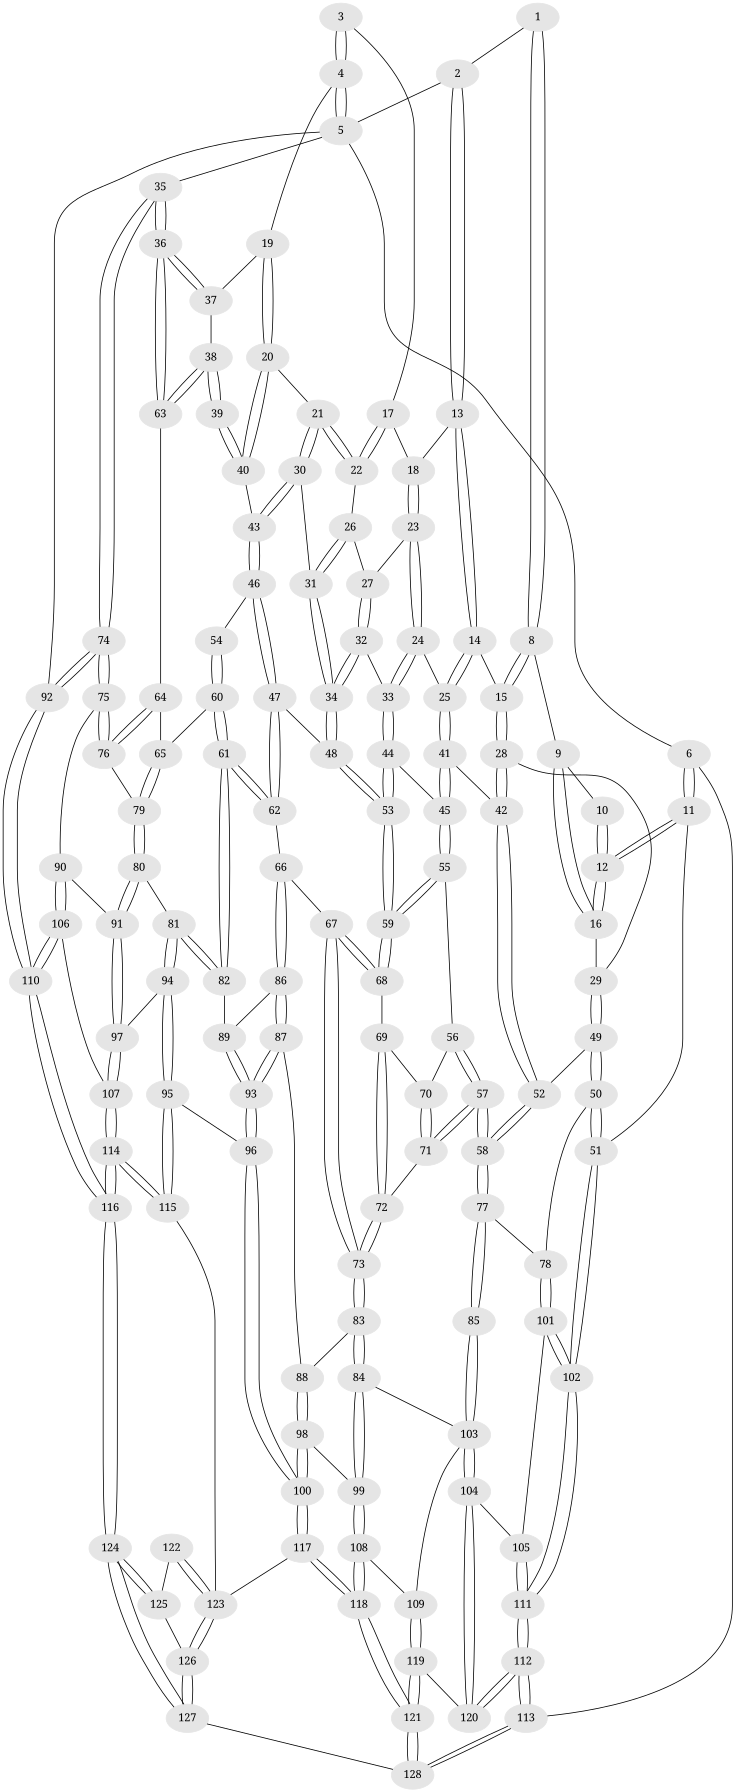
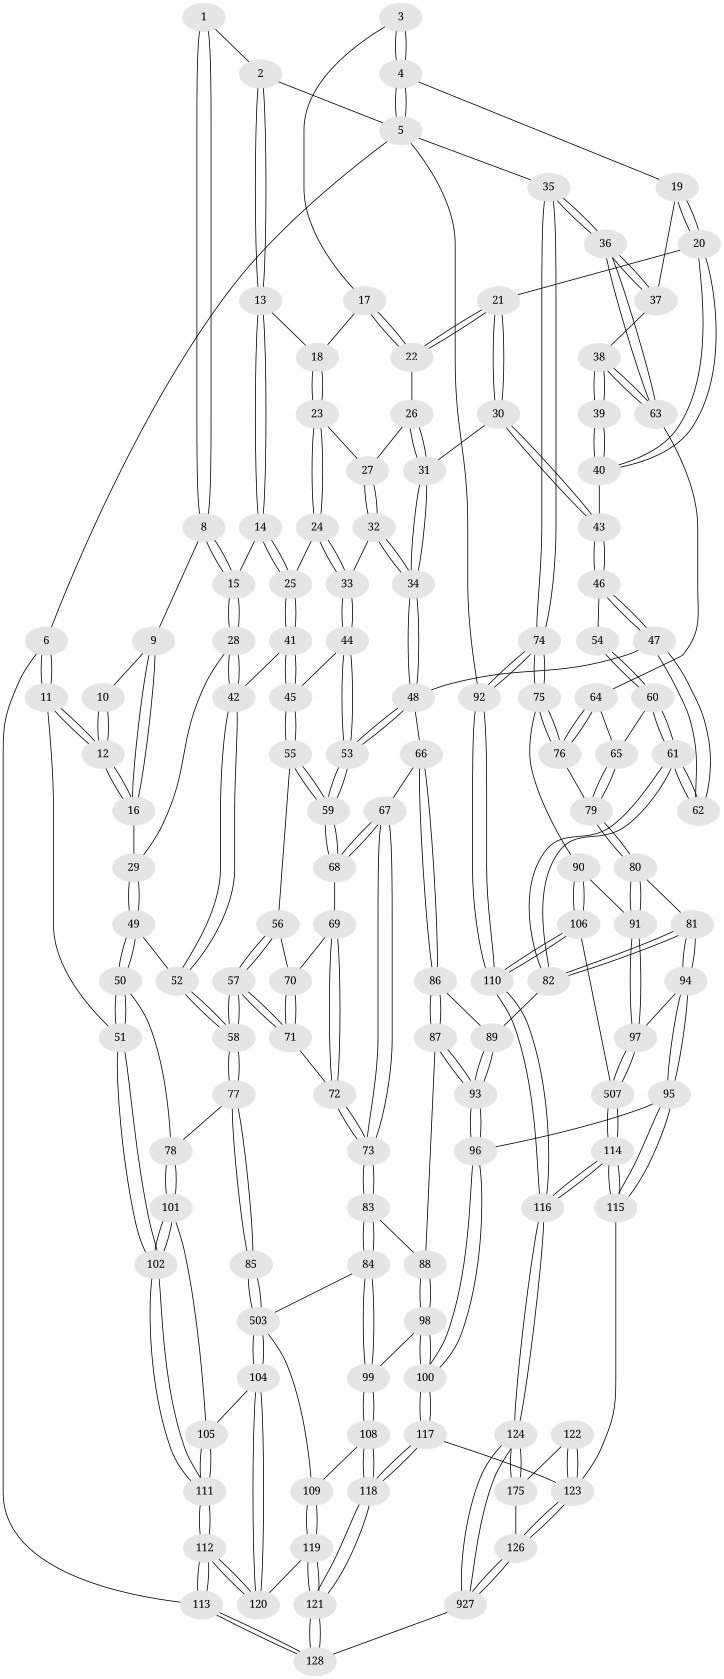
(278, 840) -> (417, 726)
(111, 1095) -> (613, 1095)
(469, 1435) -> (258, 1321)
(159, 1605) -> (516, 1492)
(187, 1718) -> (465, 1605)
